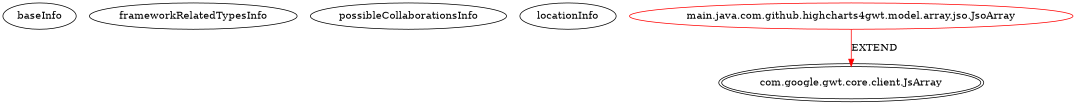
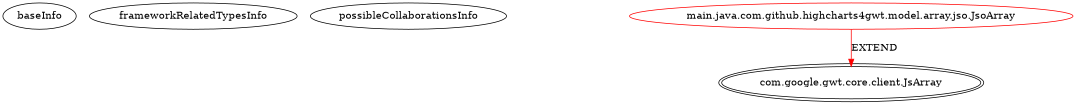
(568, 16) -> none
